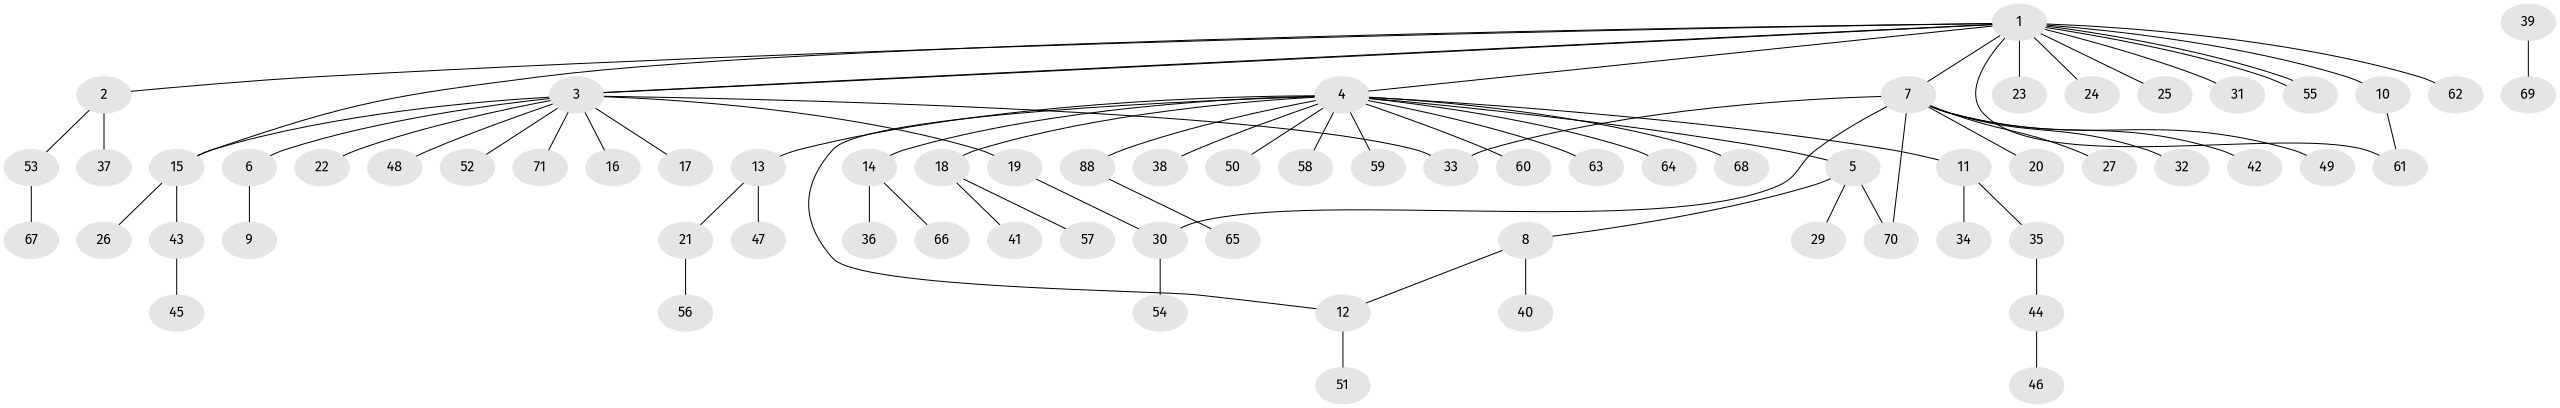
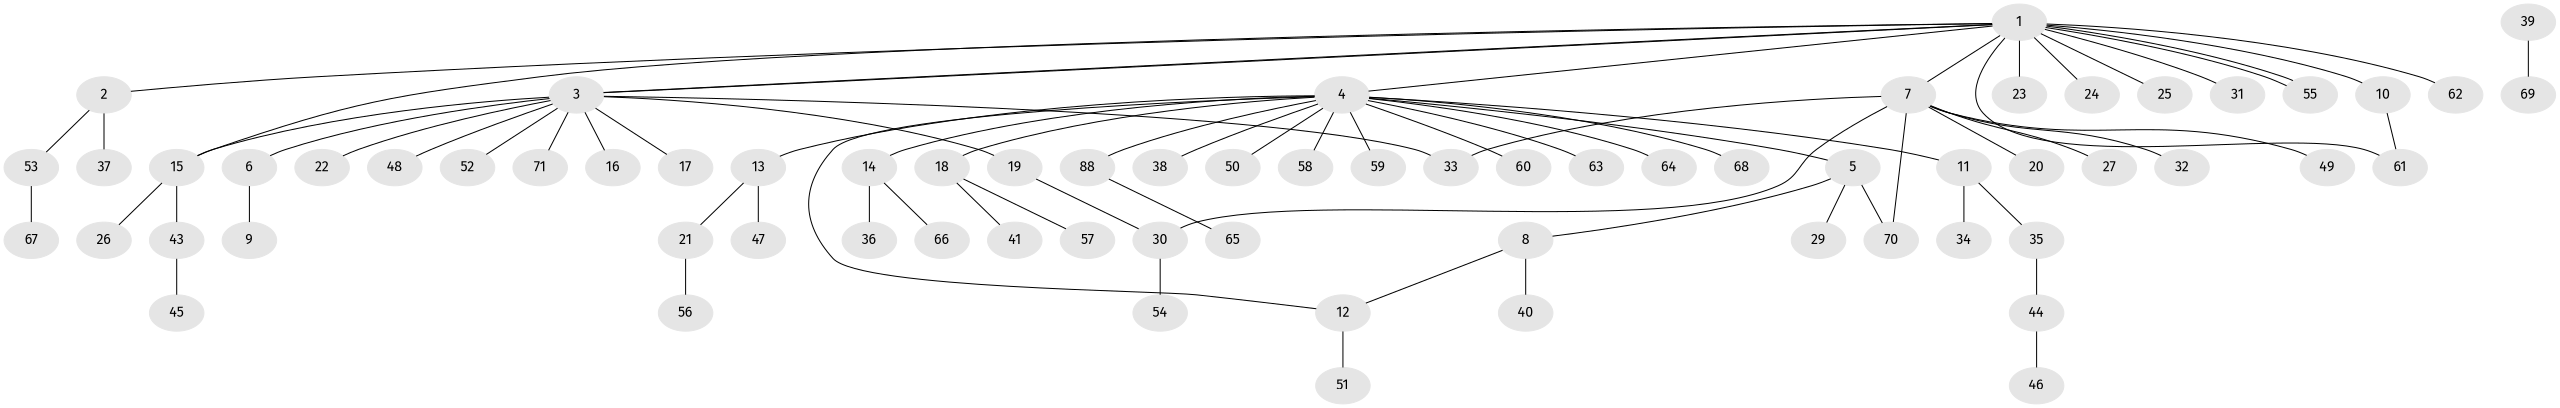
(2255, 168) -> none
